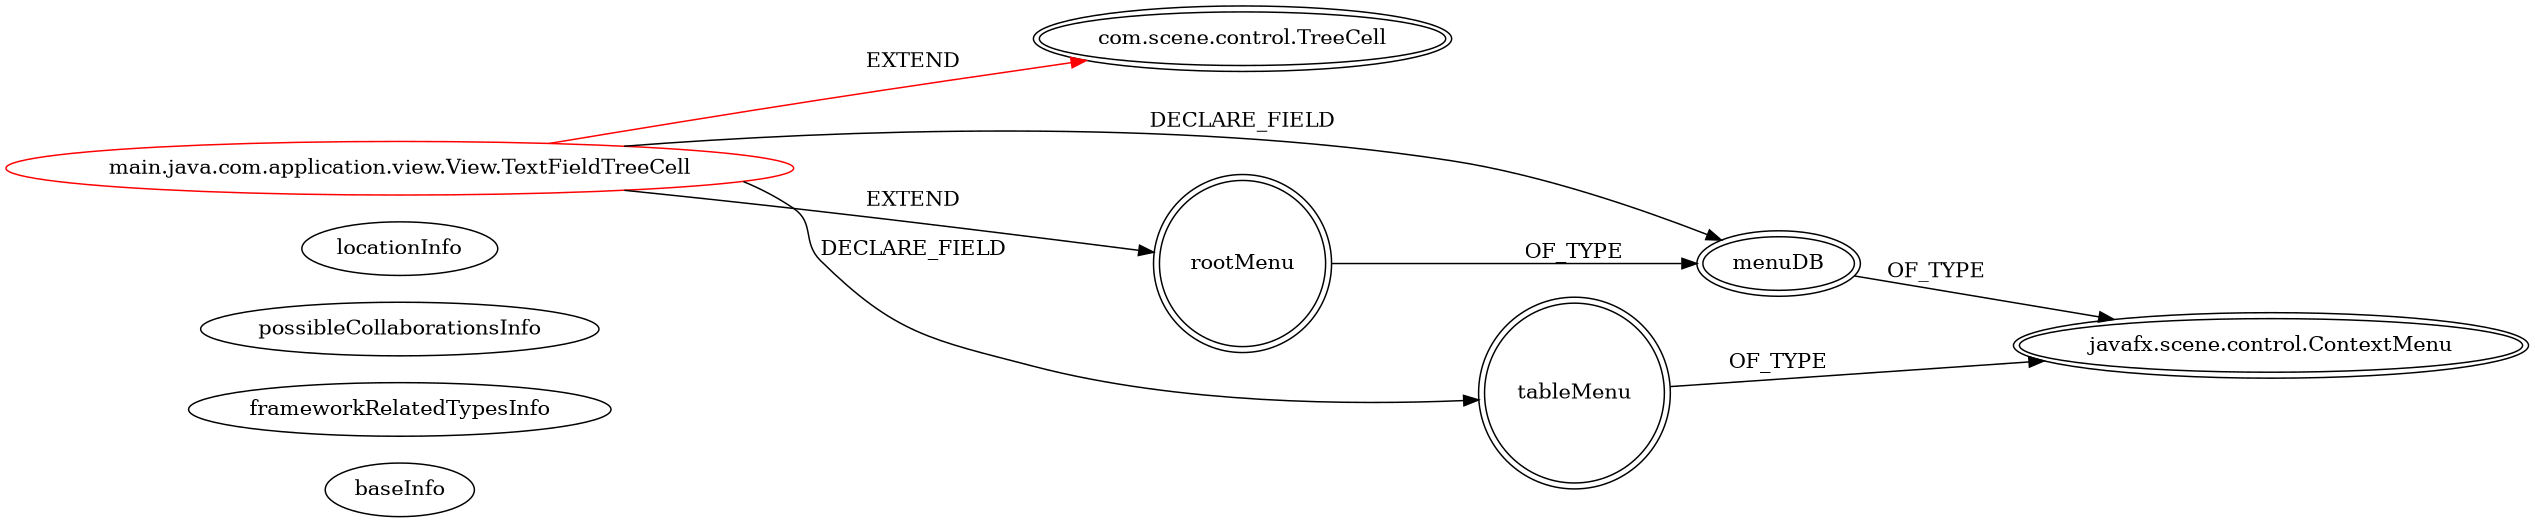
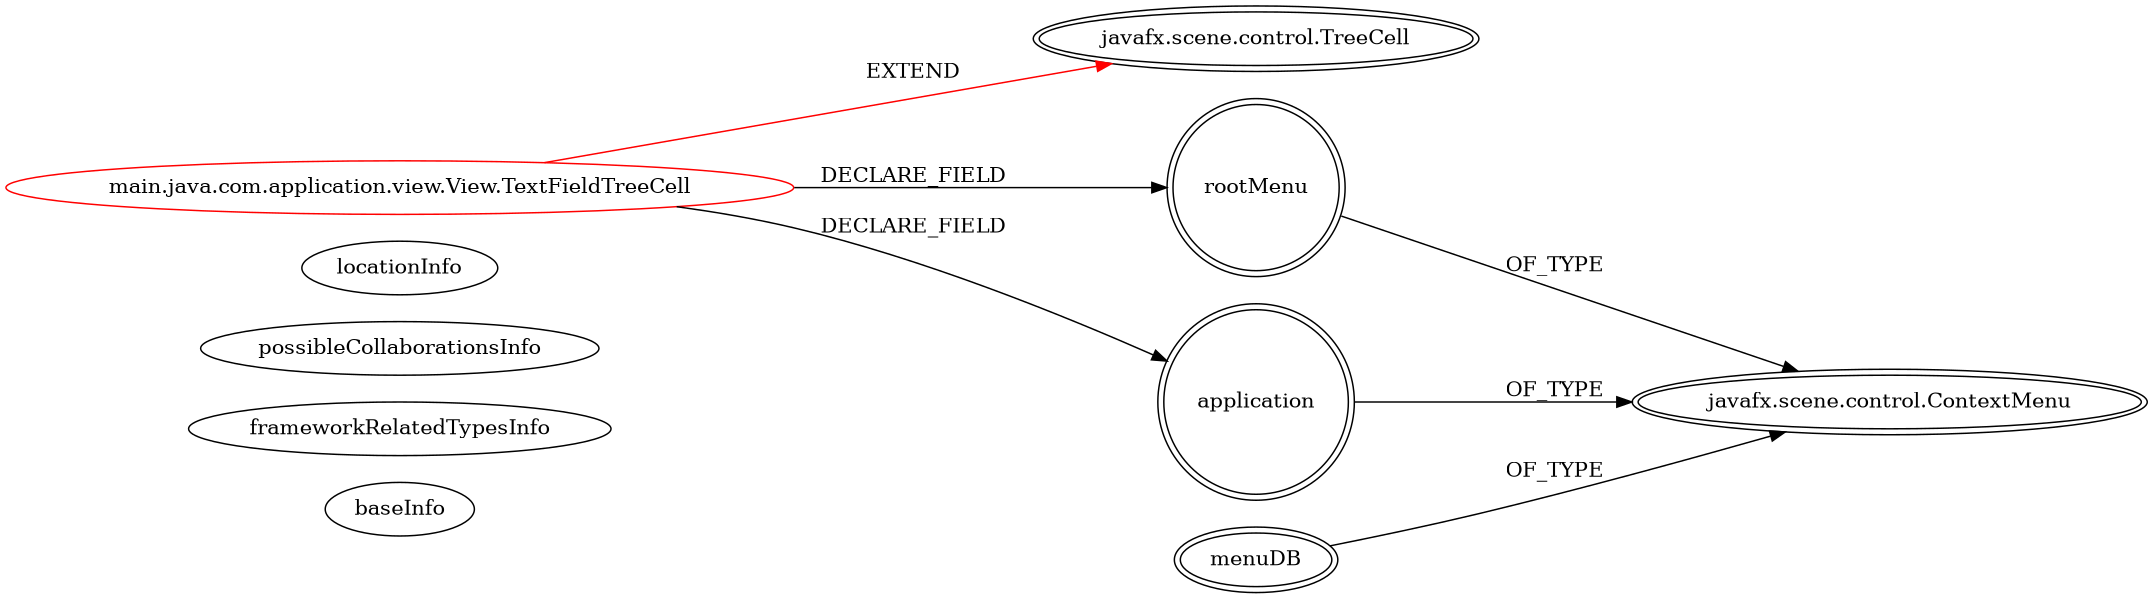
(1243, 39) -> (1256, 39)
(1172, 135) -> none
(914, 200) -> (914, 176)
(1507, 264) -> (1563, 291)
(1574, 393) -> (1256, 402)
